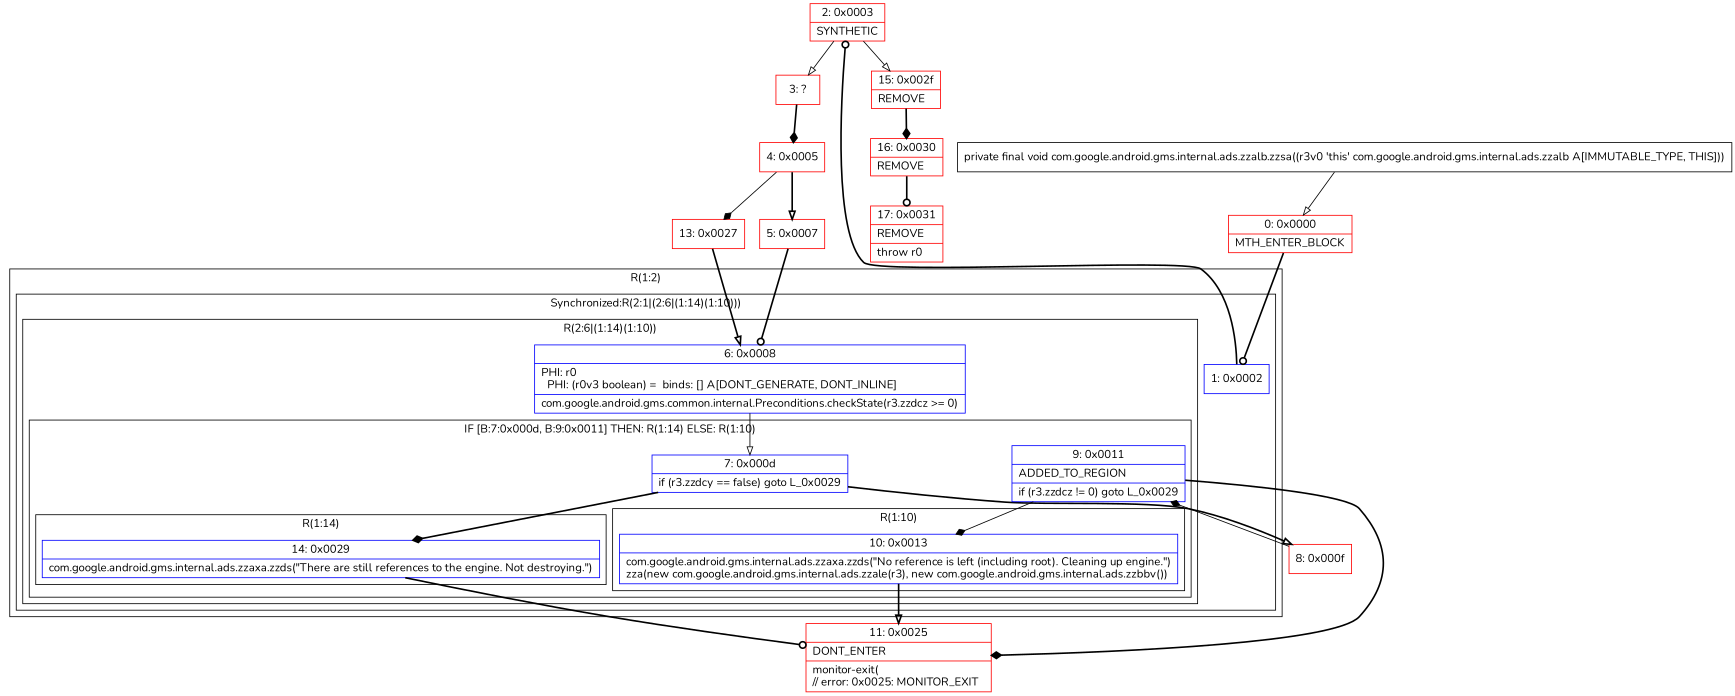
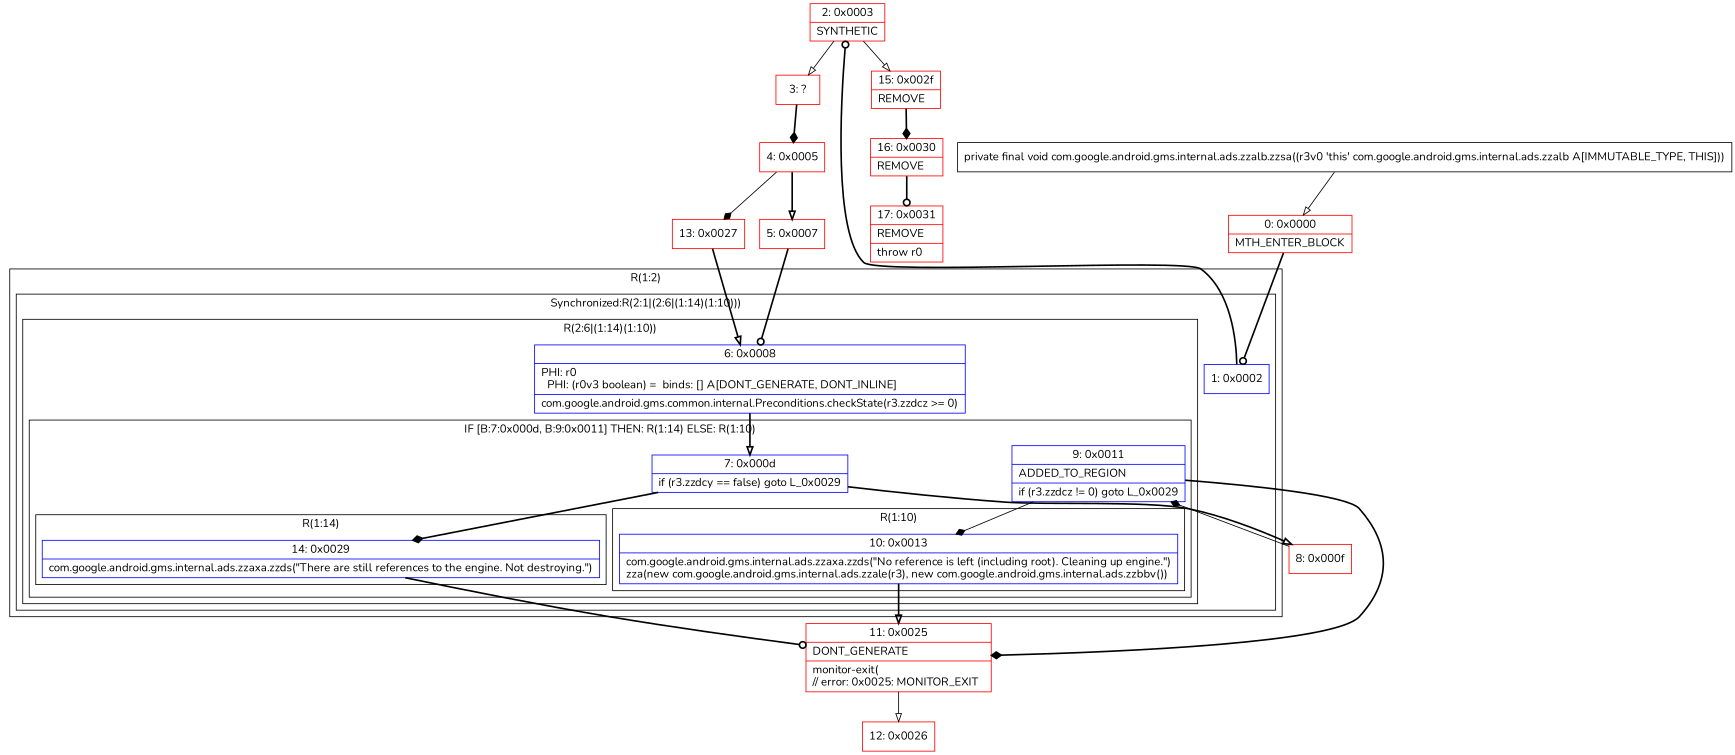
(750, 430) -> (750, 430)
(849, 651) -> (860, 651)
none -> (899, 737)
